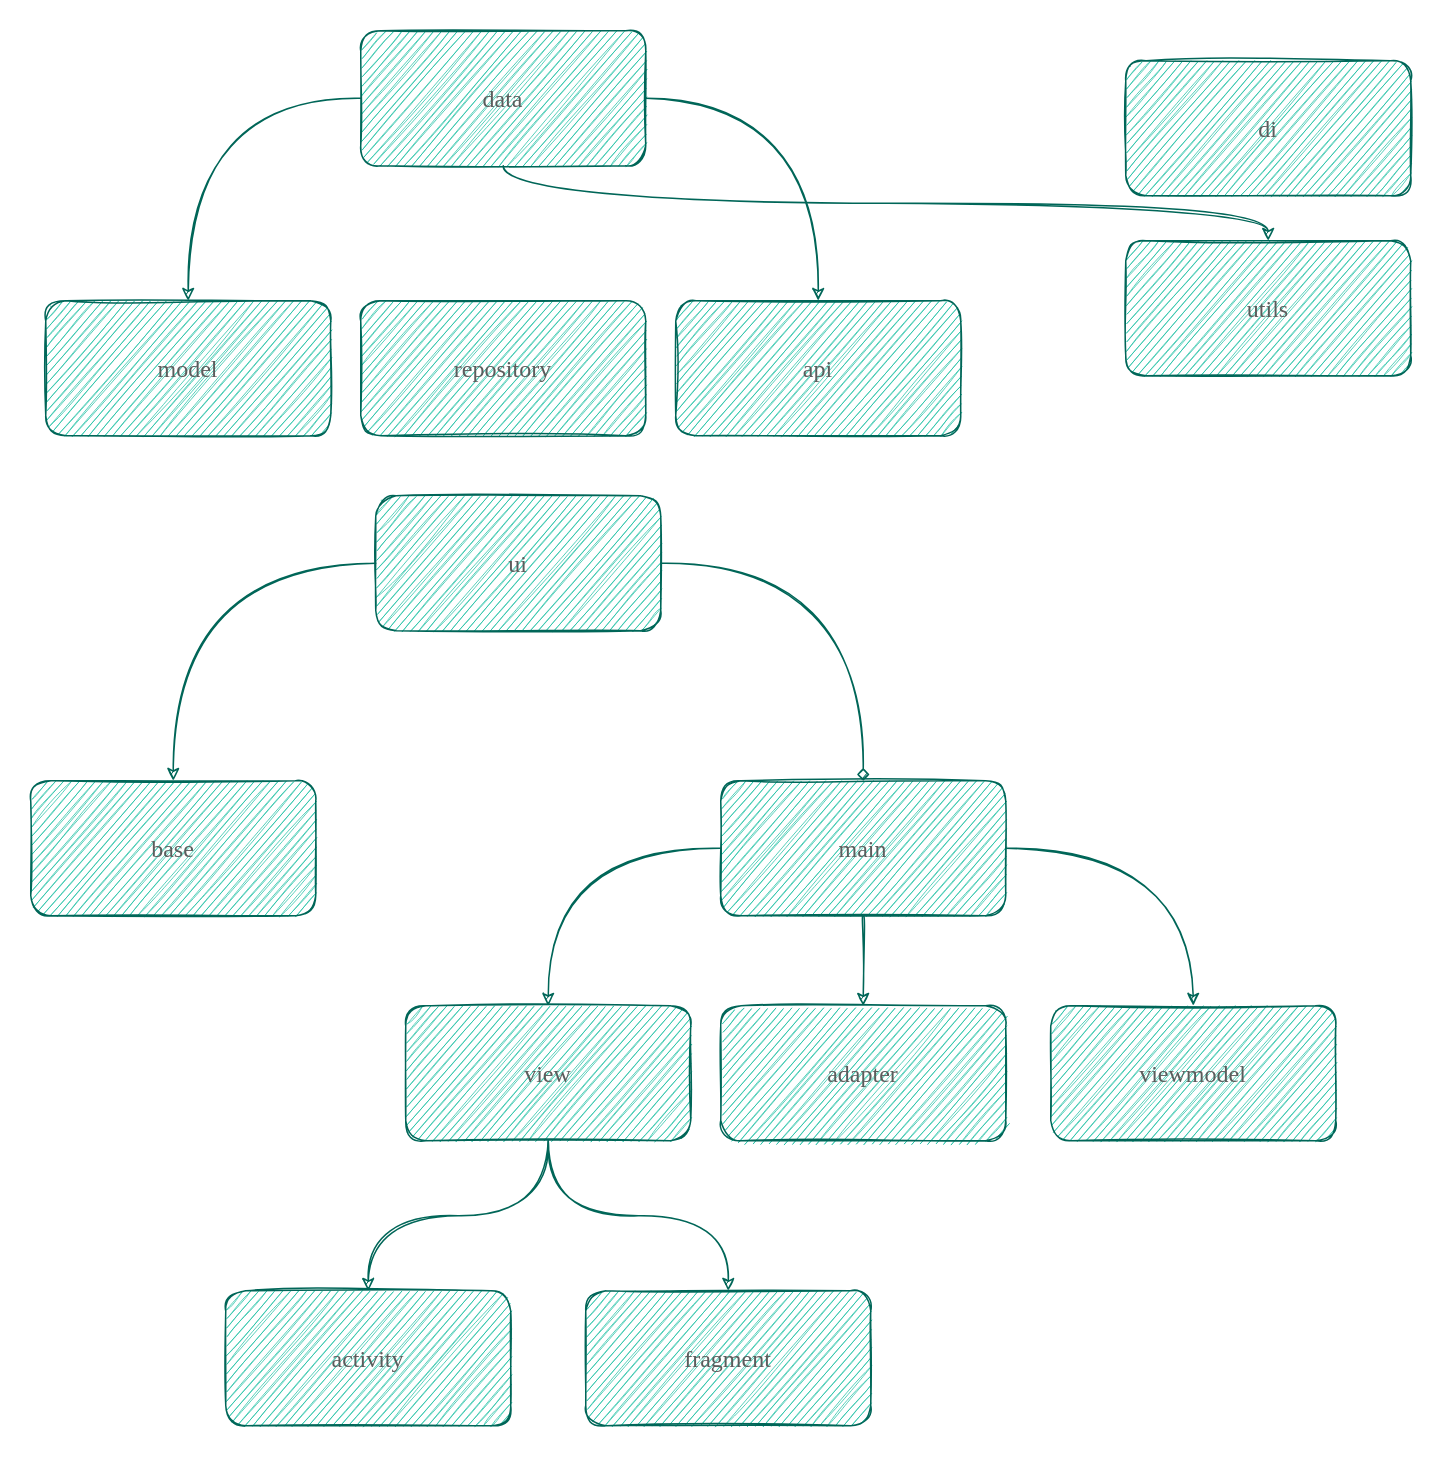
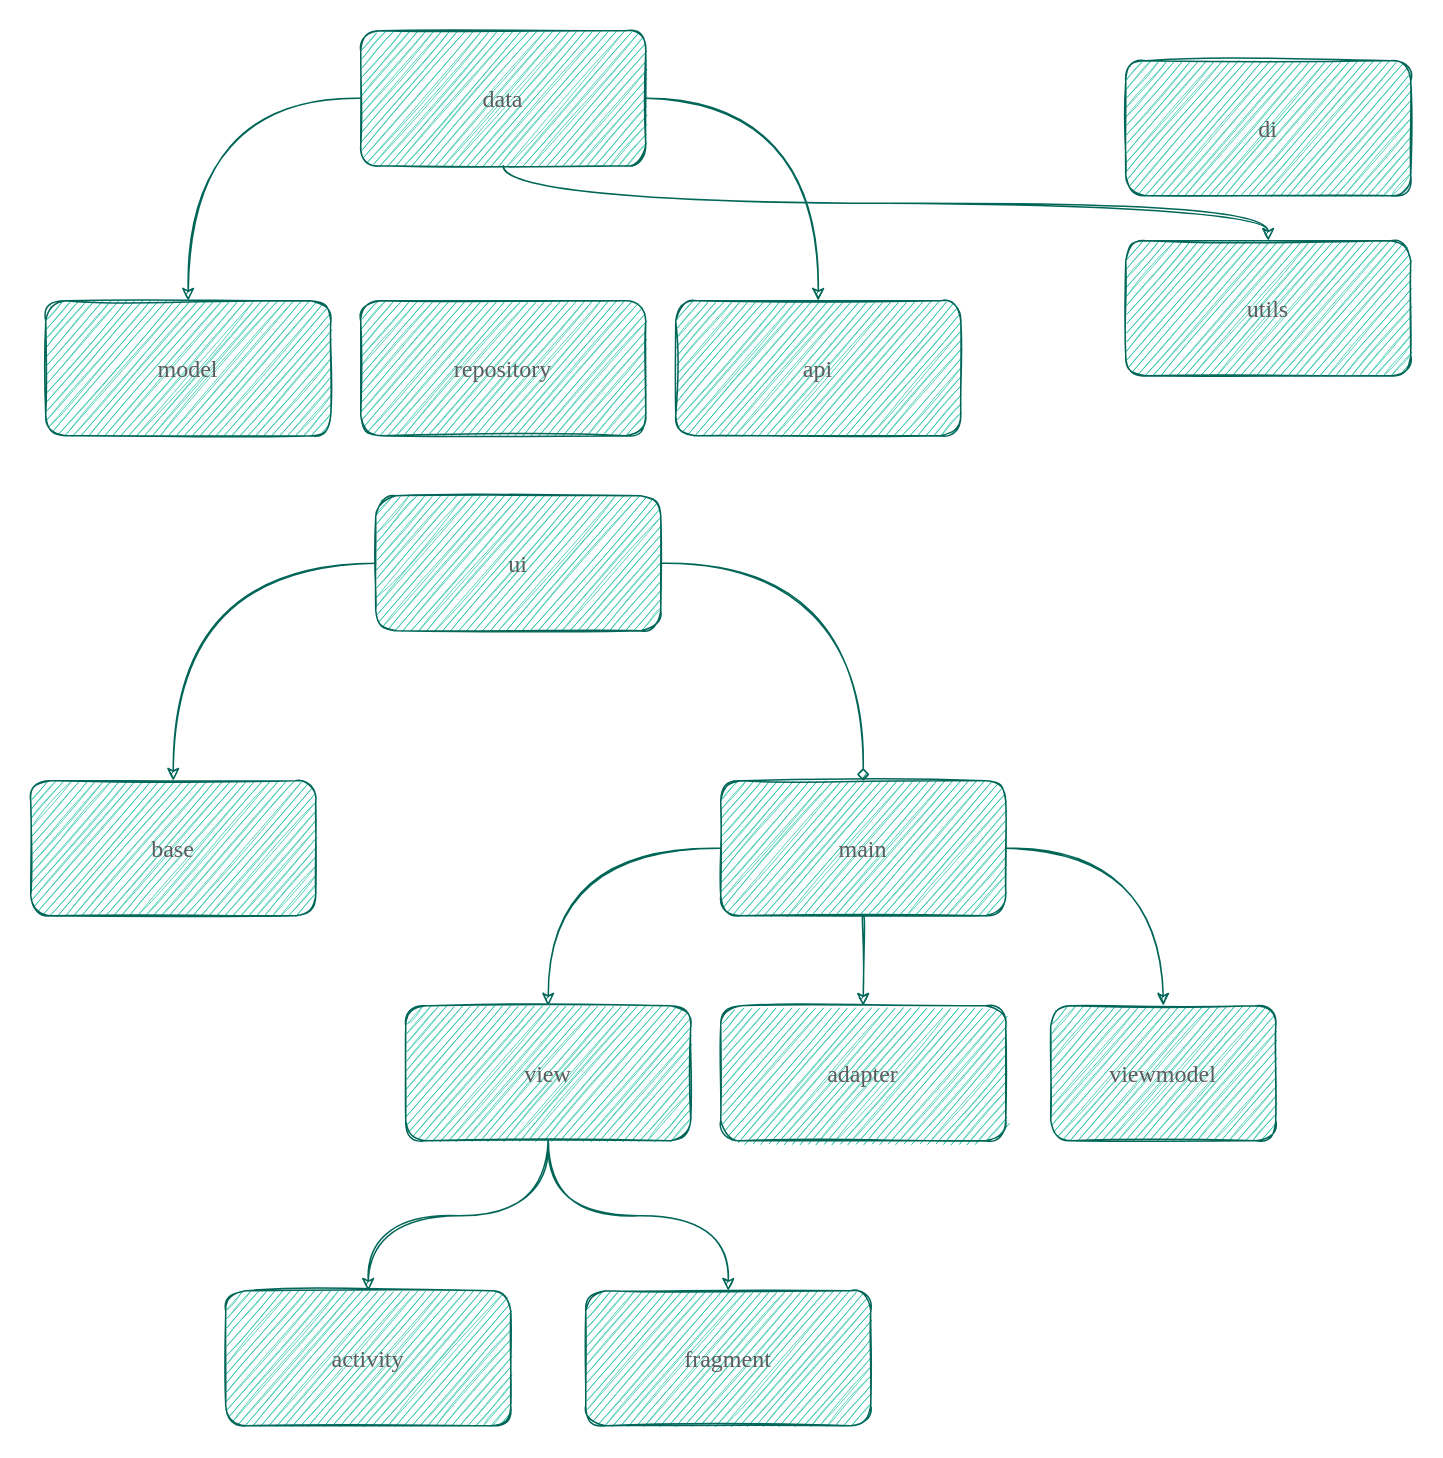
(1193, 1073) -> (1163, 1073)
